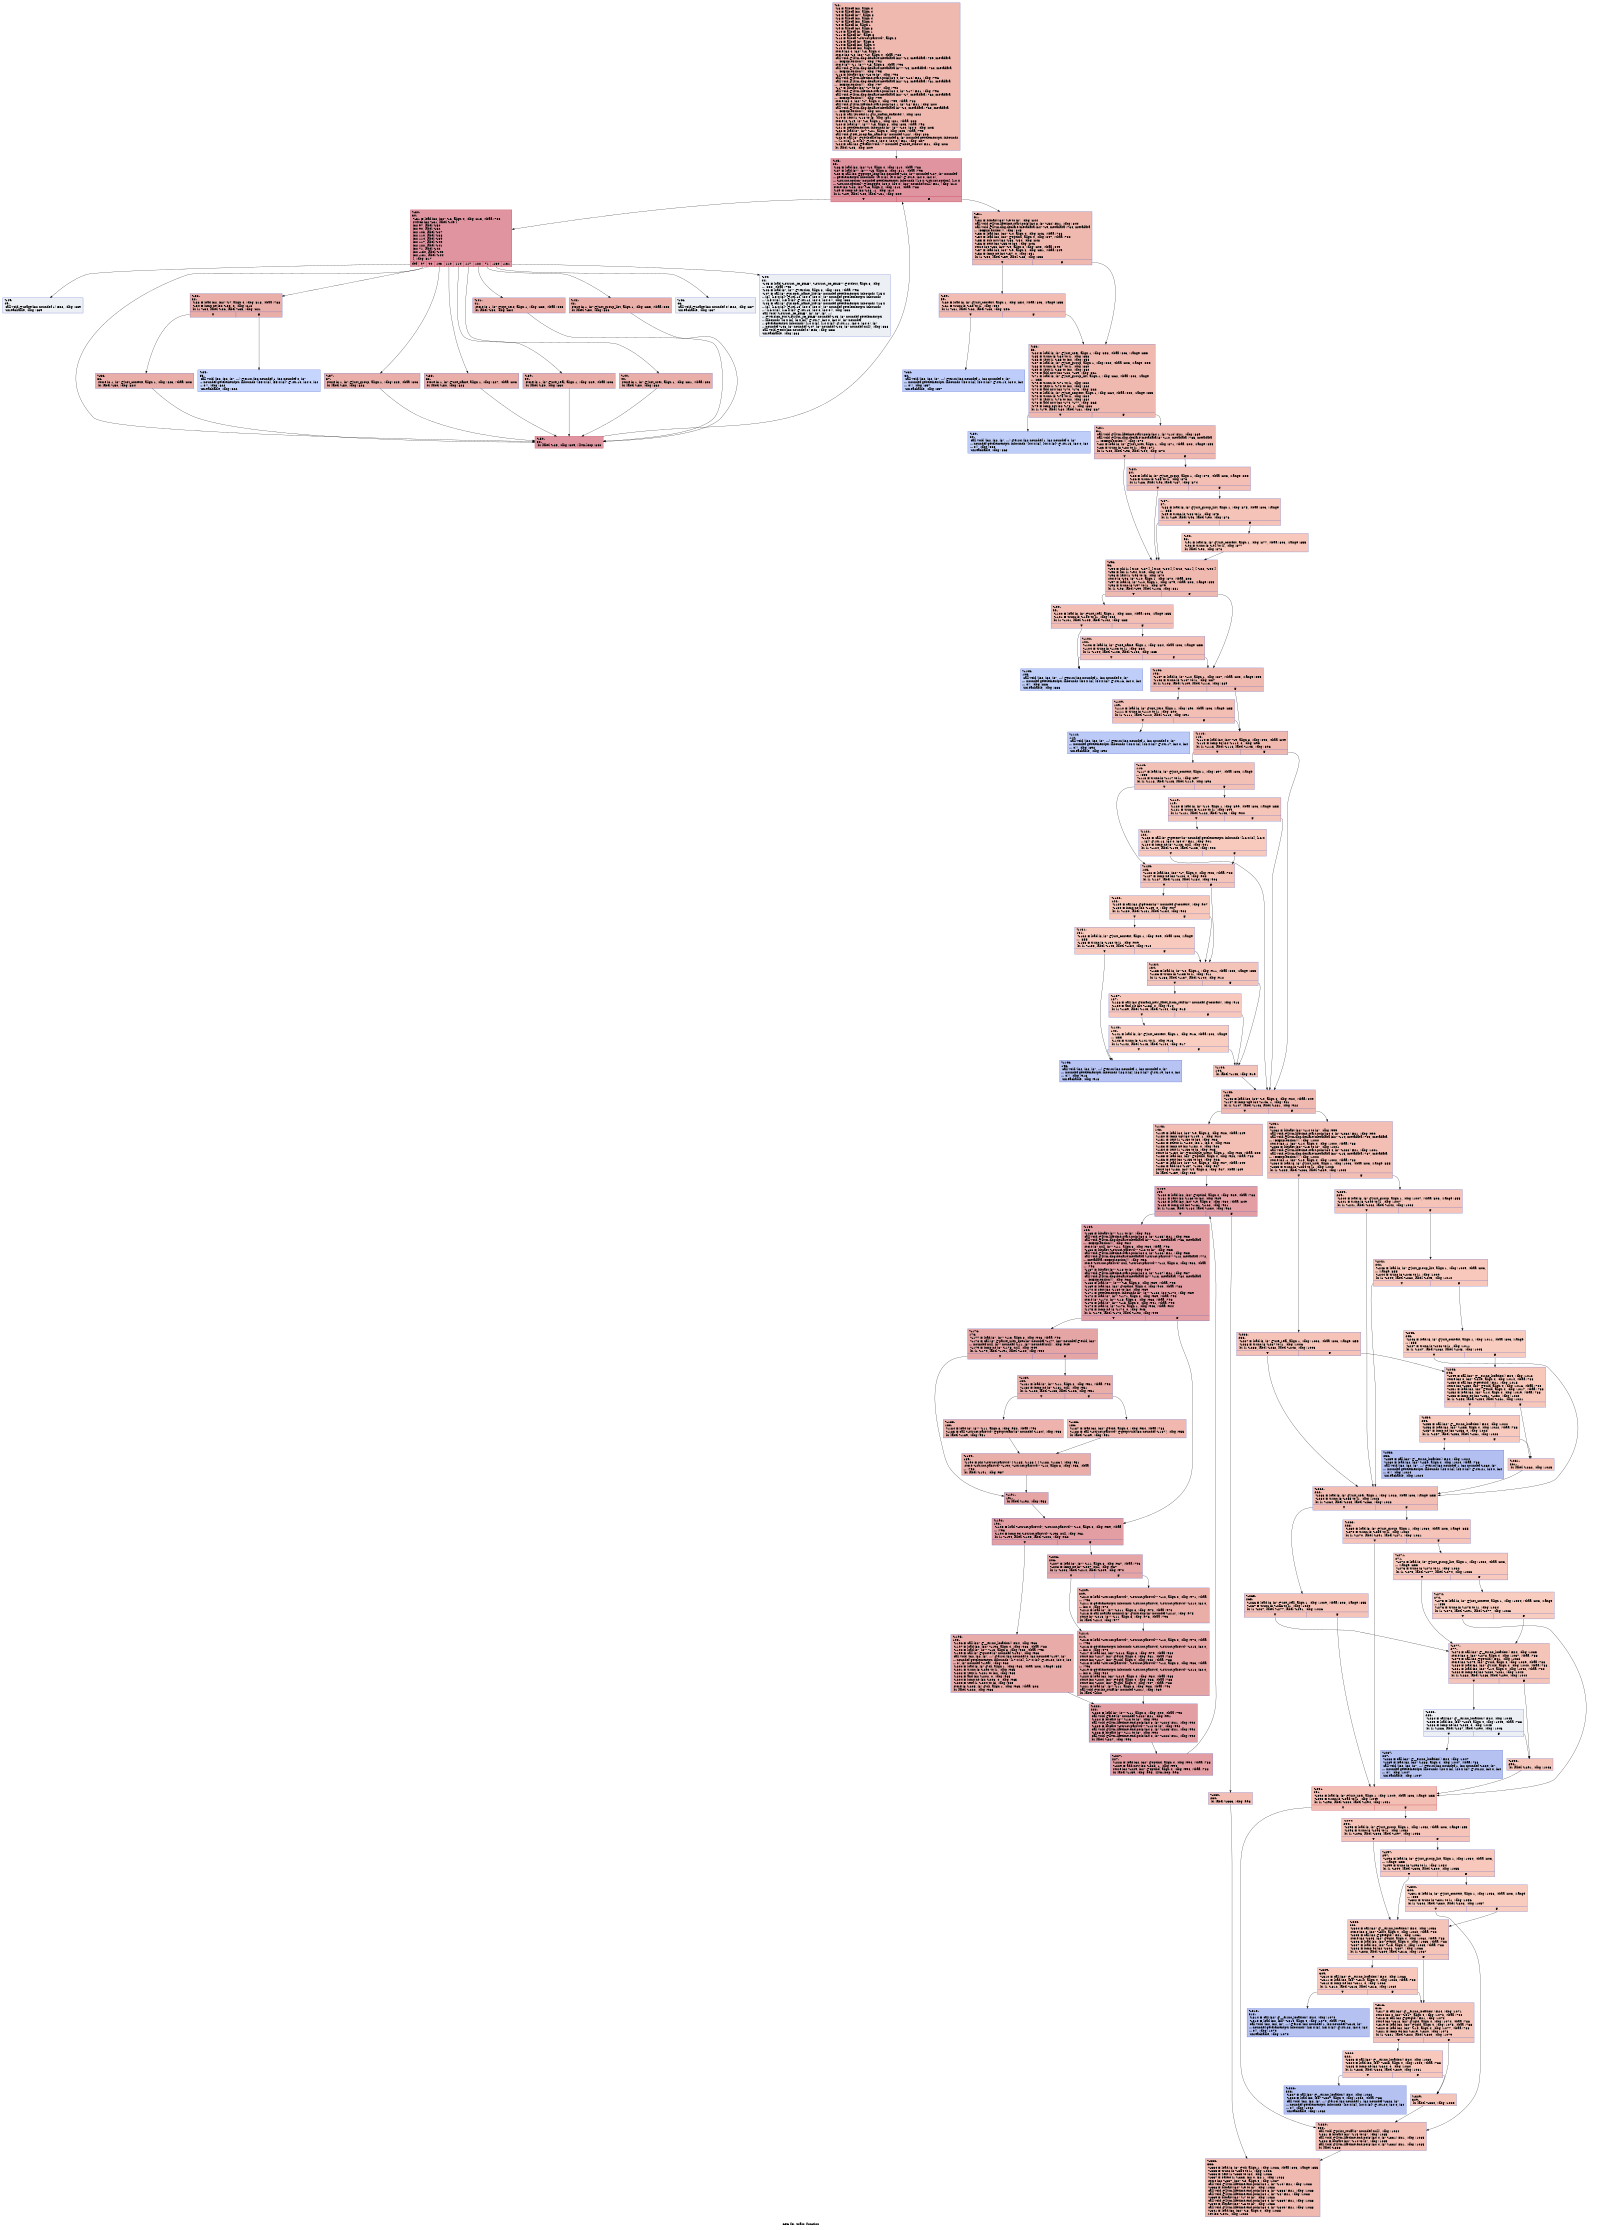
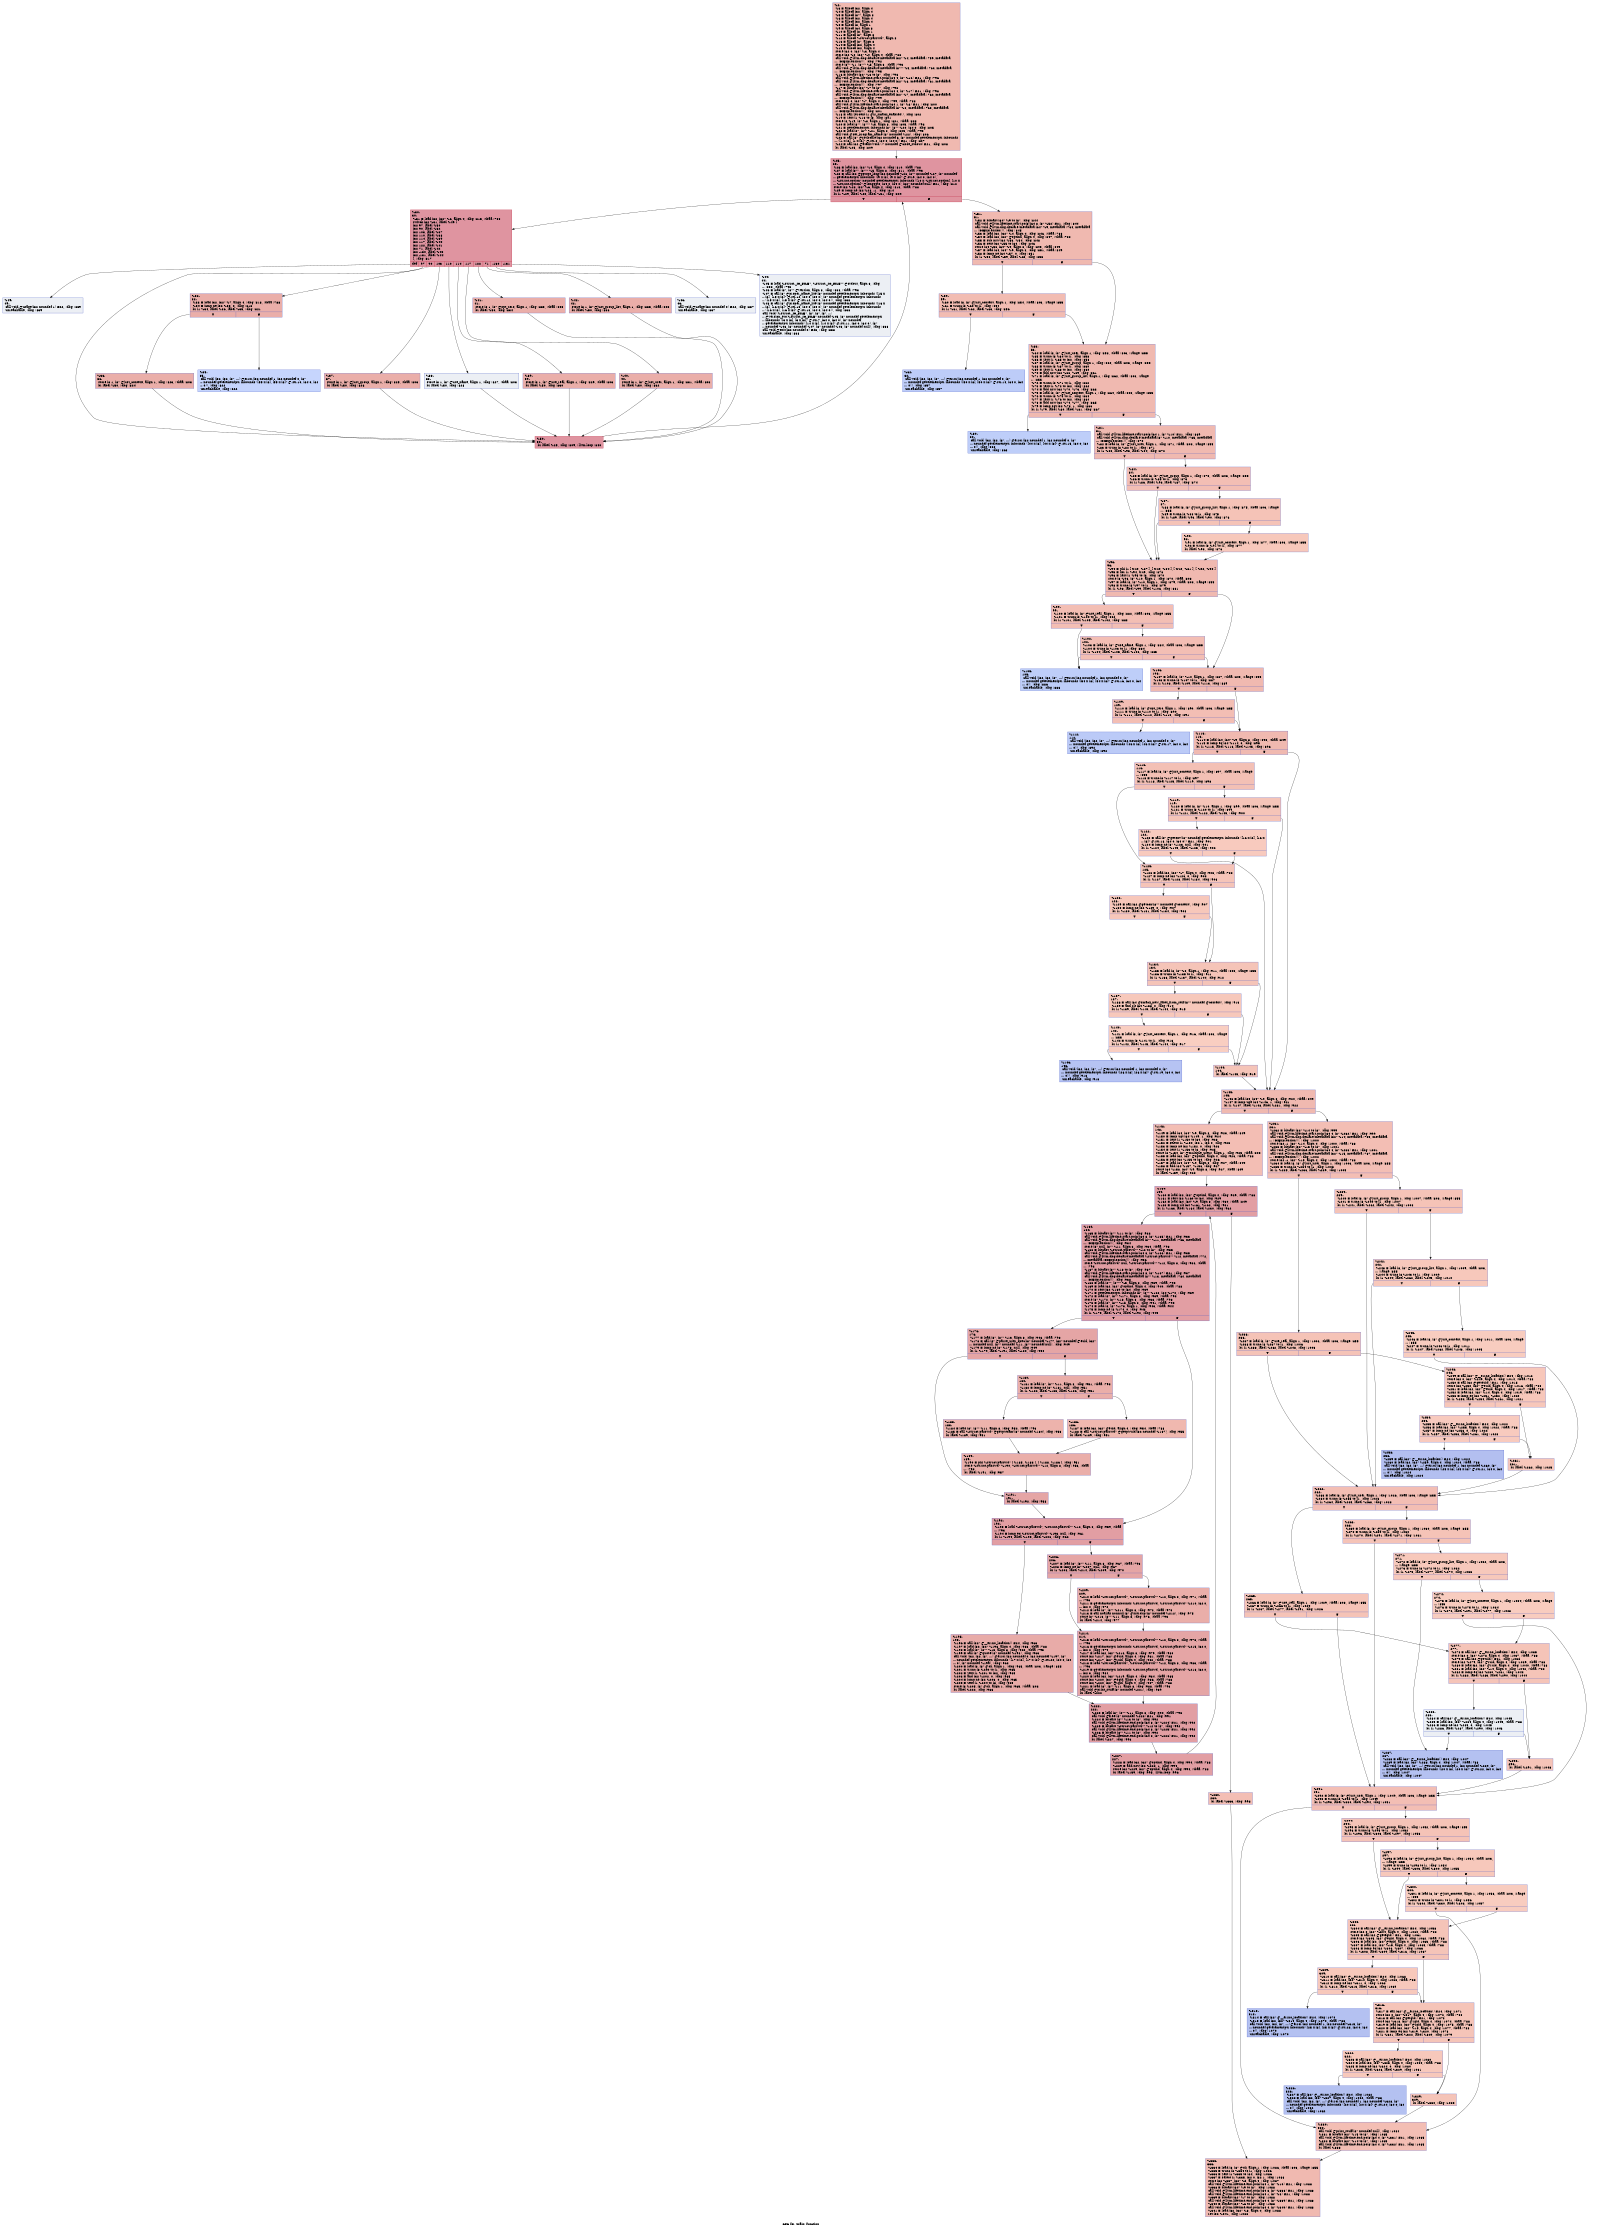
(471, 381) -> (471, 381)
(1135, 941) -> none
(1495, 1361) -> none
(1426, 1616) -> (1417, 1665)
(1374, 1799) -> (1374, 1799)
